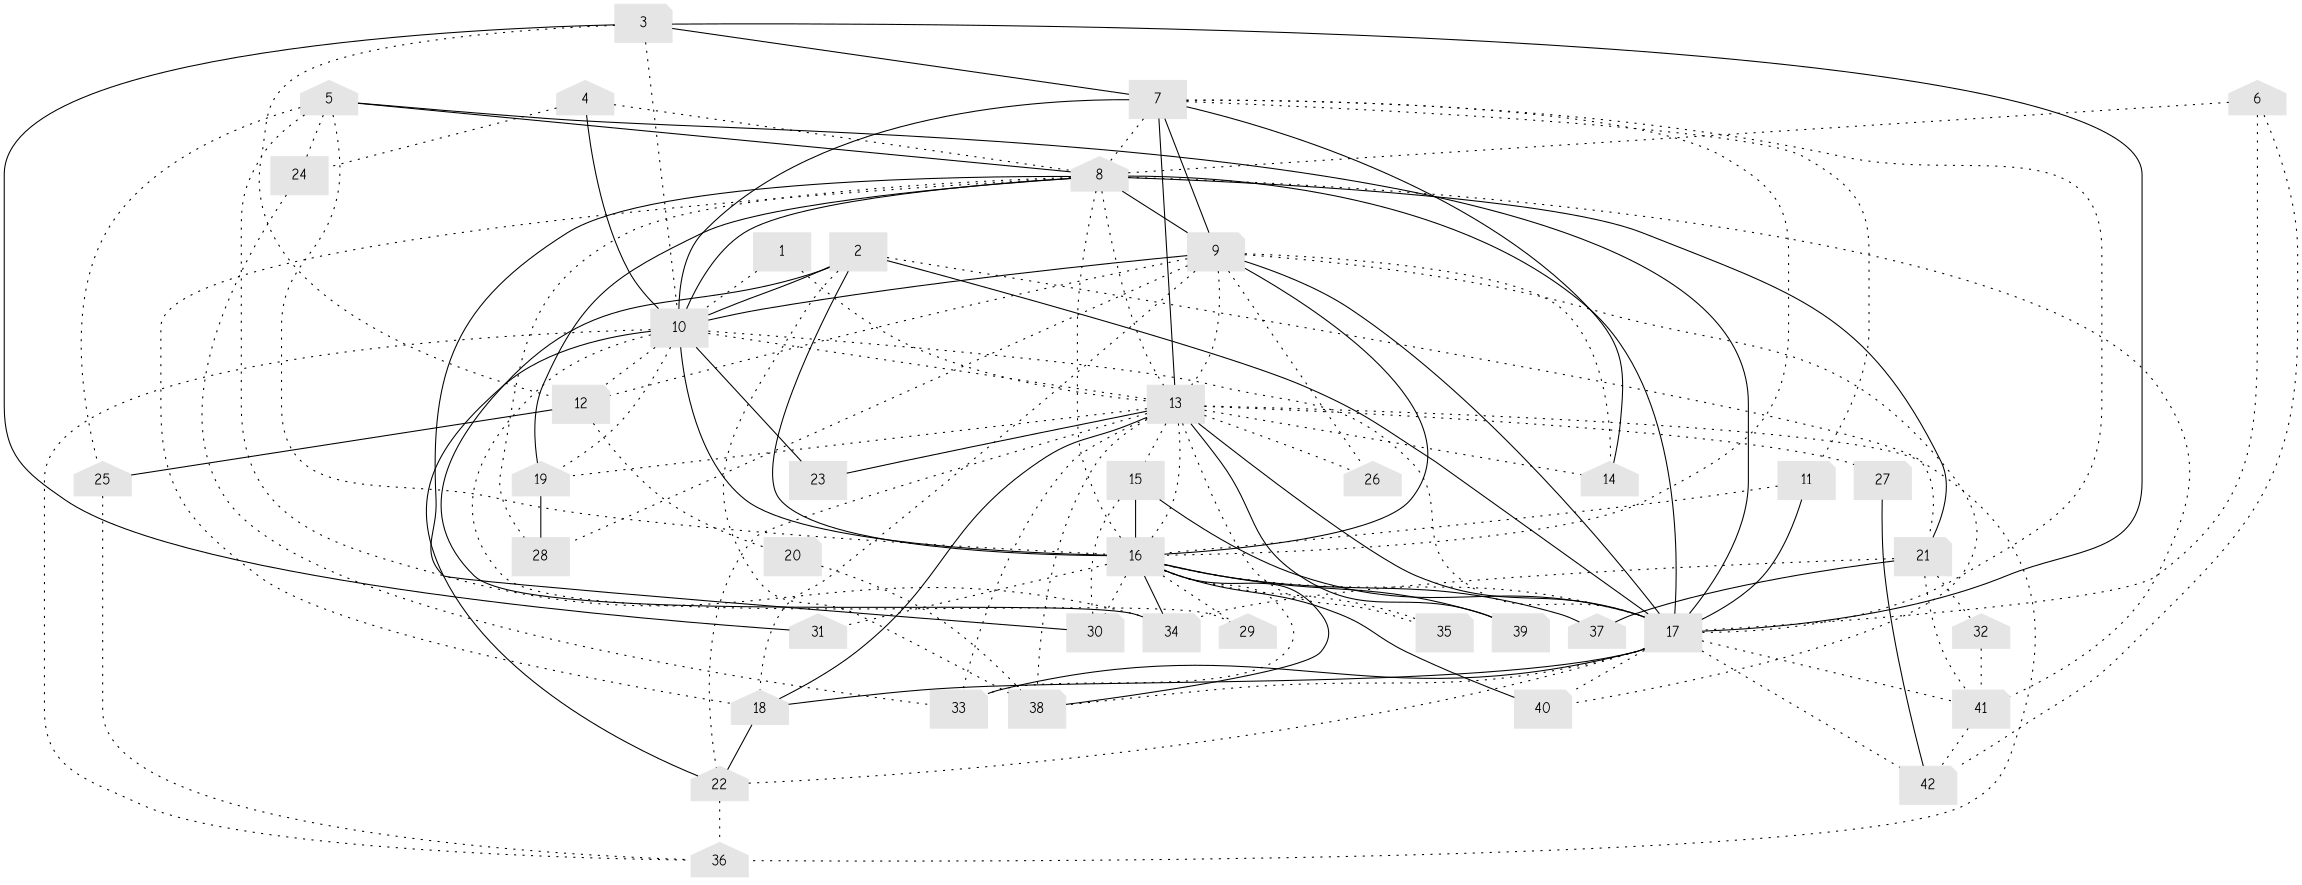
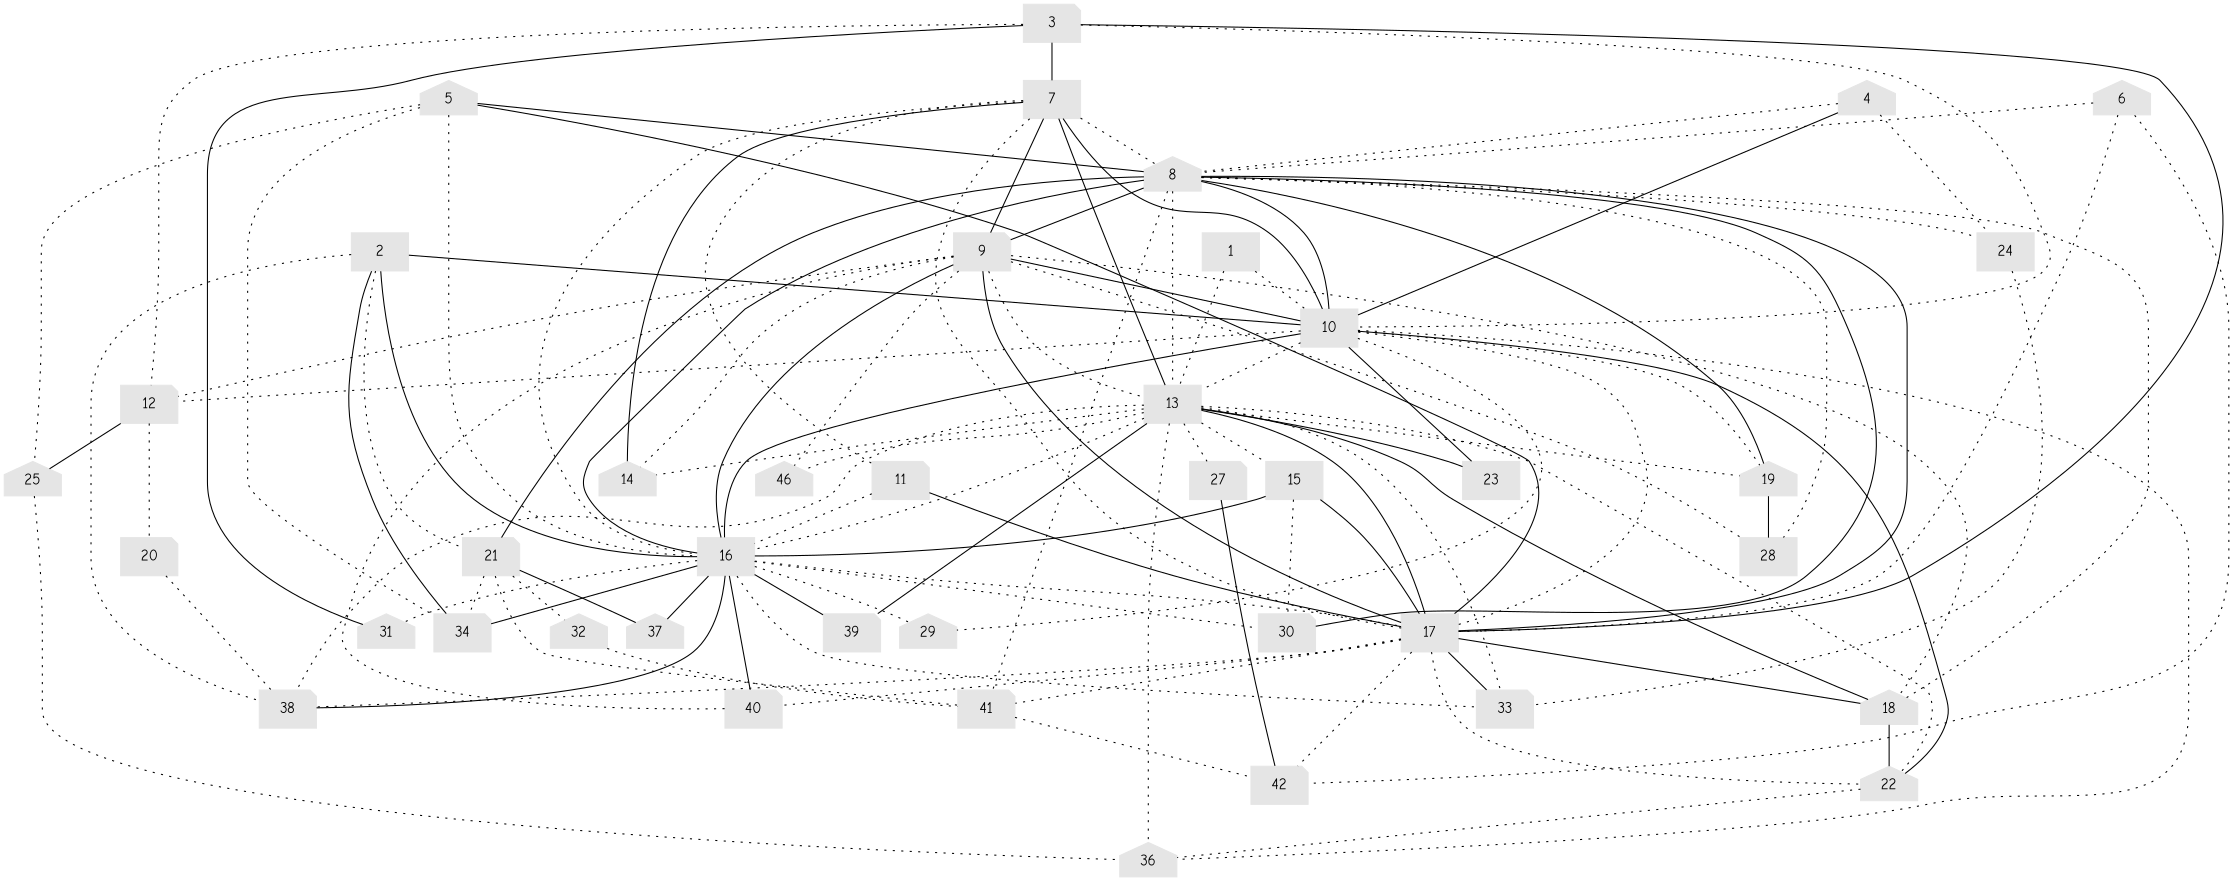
(315, 136) -> (1784, 209)
(1077, 351) -> (745, 309)
(1294, 382) -> none
(1373, 480) -> (784, 480)
(1445, 633) -> none
